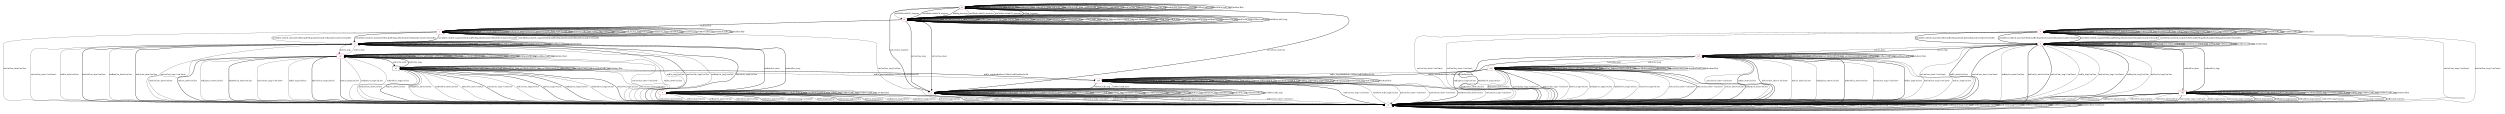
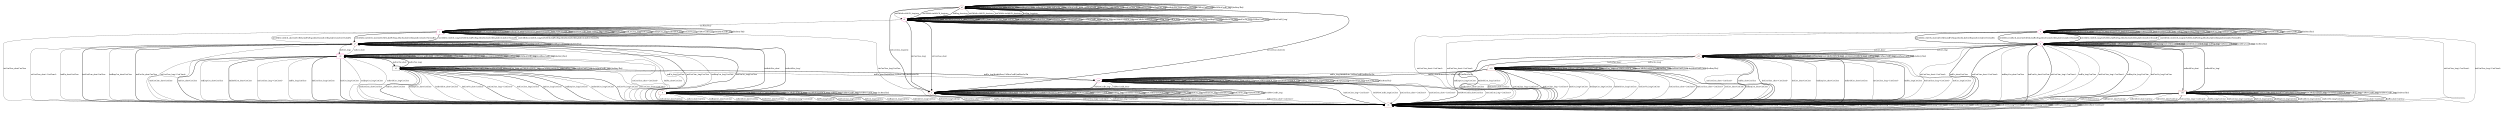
(672, 26) -> (672, 26)
(1099, 81) -> (1099, 81)
